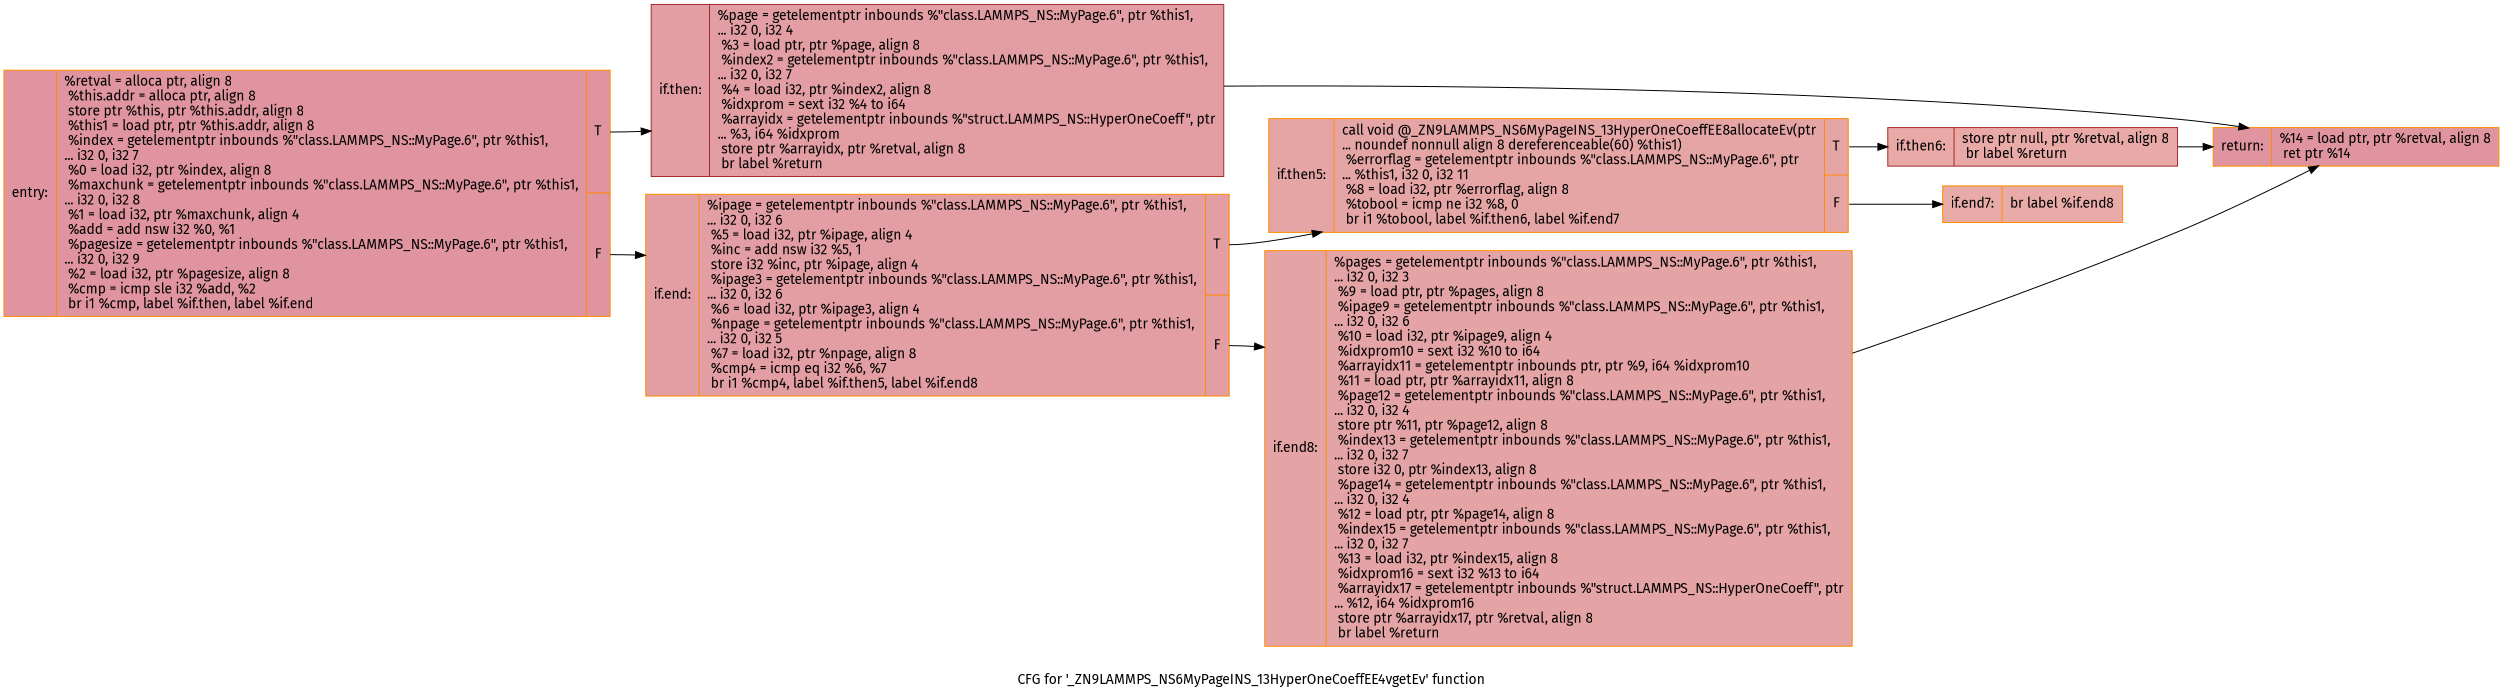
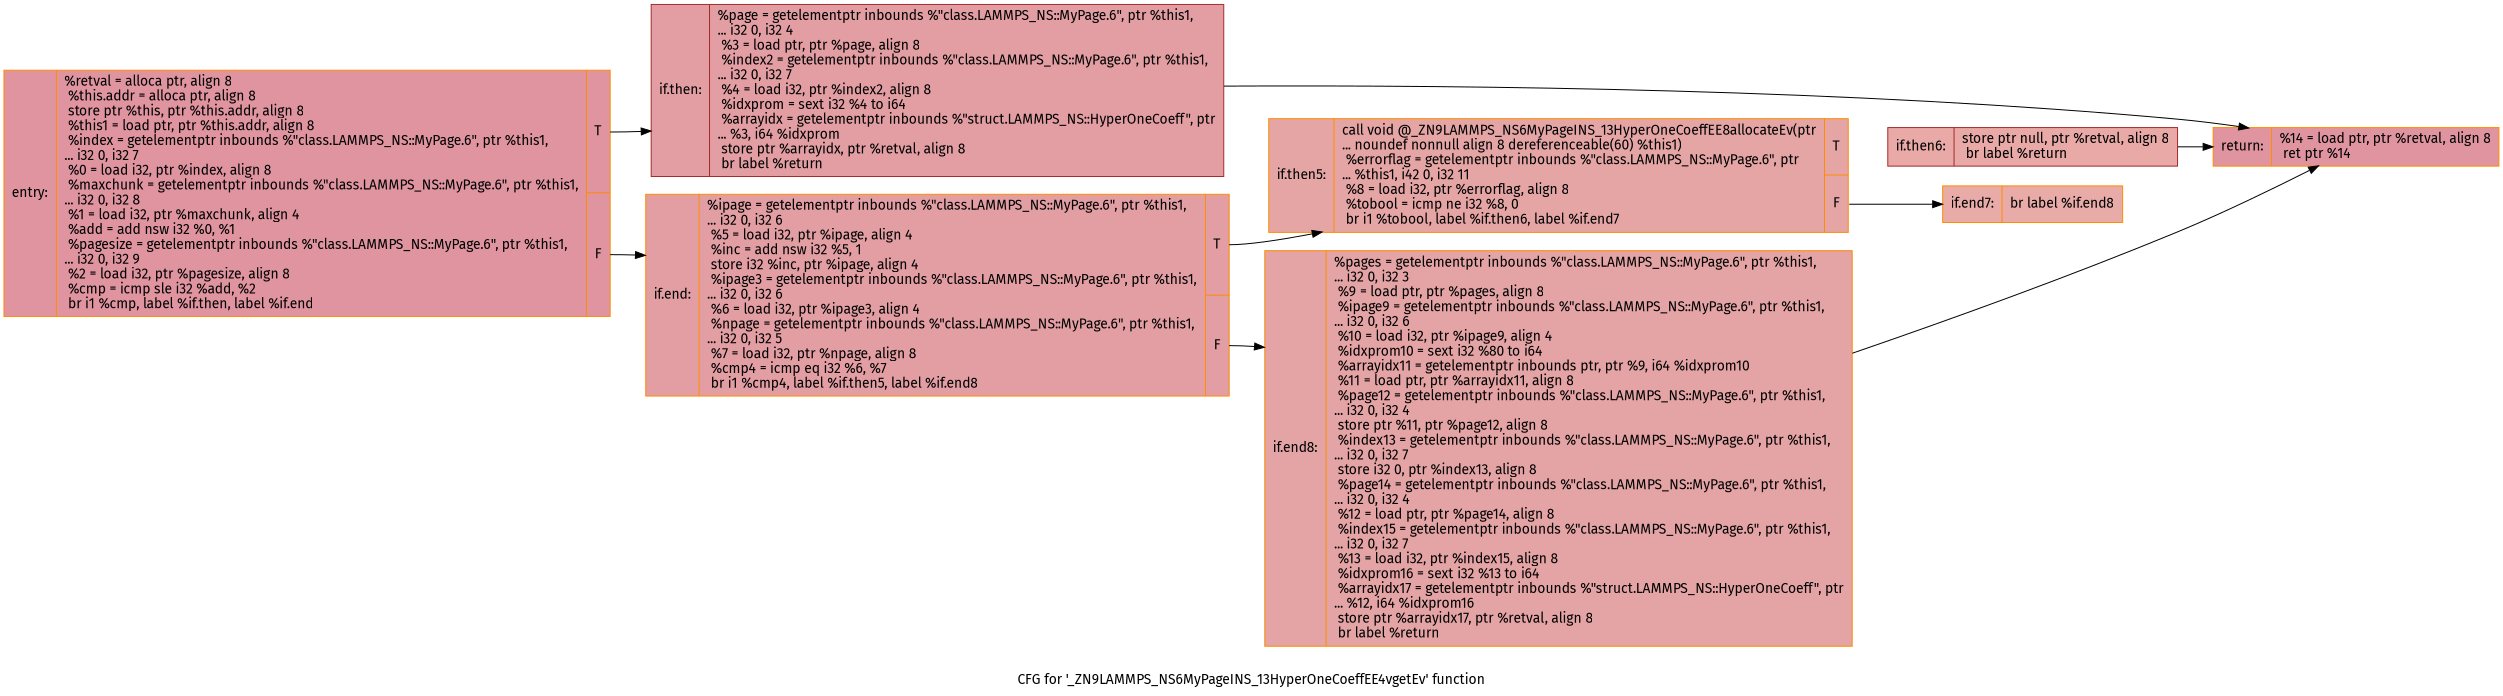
(1863, 147) -> none
(1406, 175) -> (1406, 175)
(1437, 352) -> (1438, 352)
